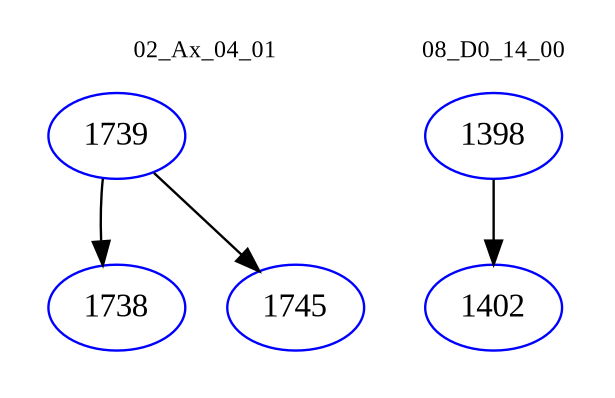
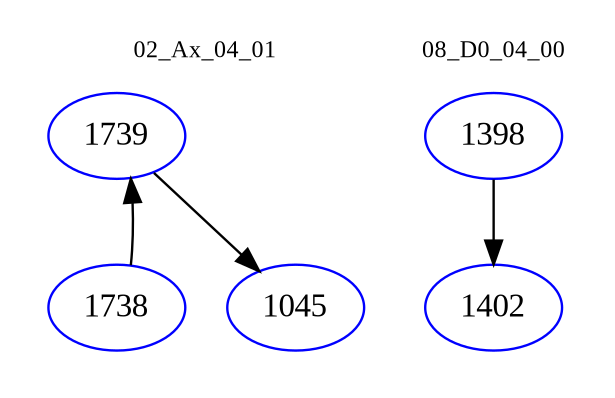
(495, 51) -> (495, 51)
(101, 210) -> (133, 234)
(296, 308) -> (296, 308)
